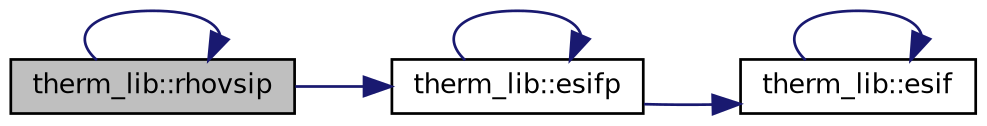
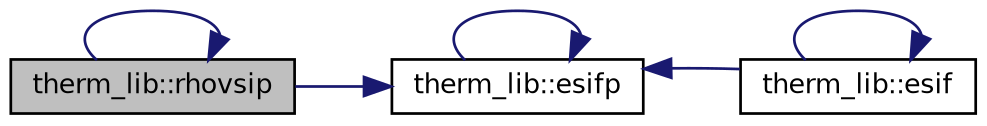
(678, 105) -> (706, 68)
